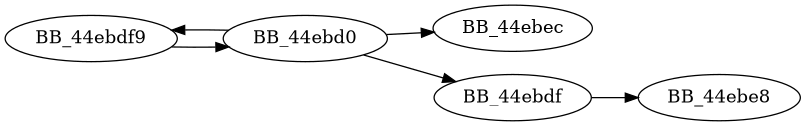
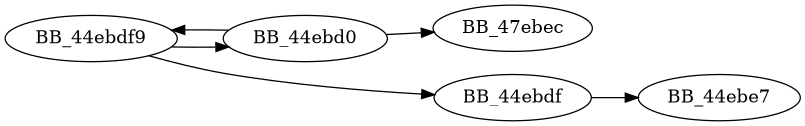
(513, 28) -> (513, 28)
(403, 67) -> (284, 82)
(719, 98) -> (719, 98)
